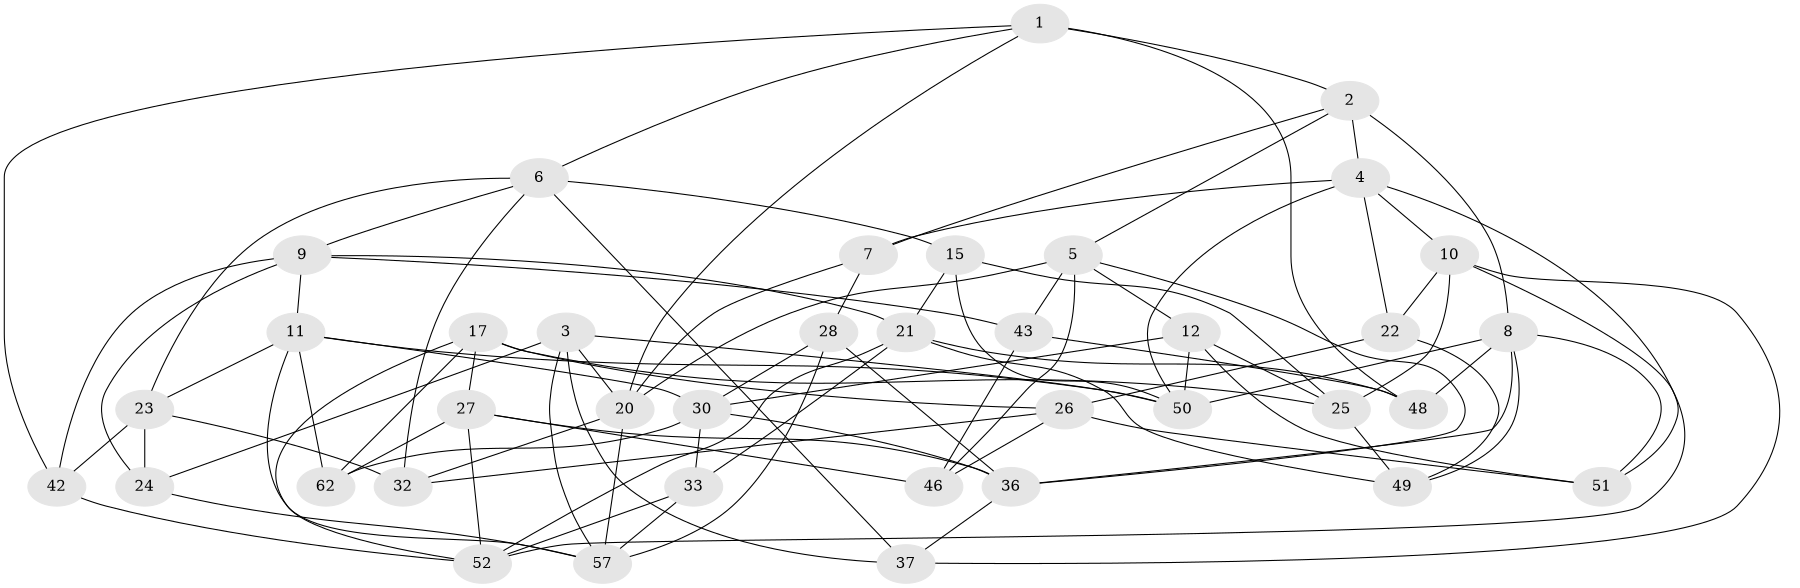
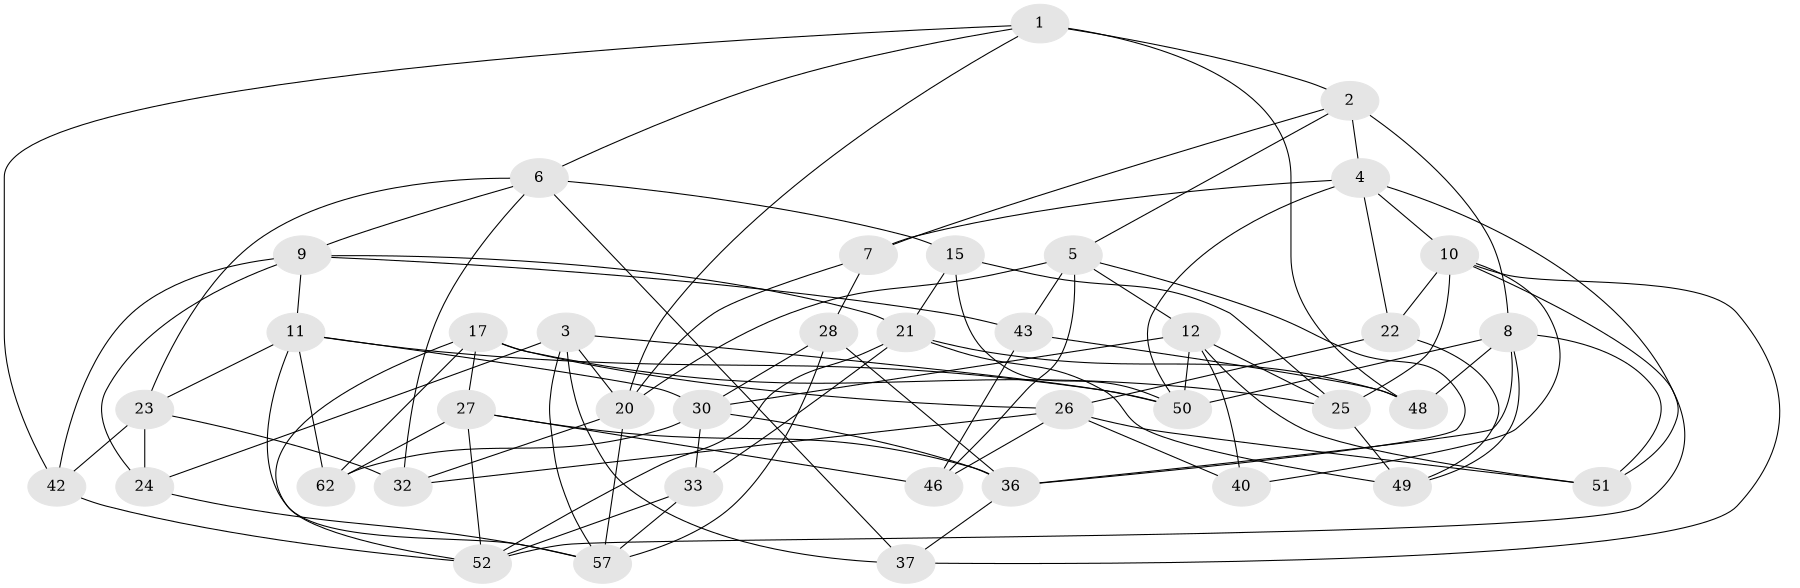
none -> (1242, 487)
